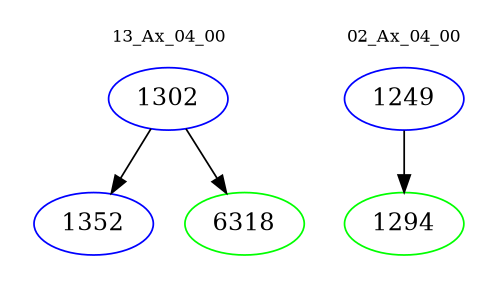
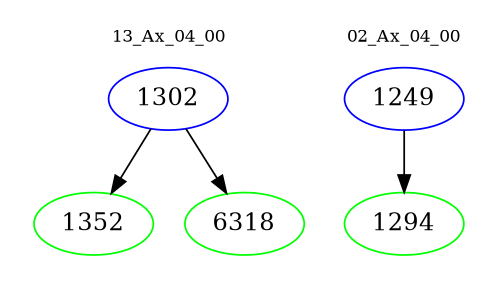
(94, 224) -> (94, 224)
